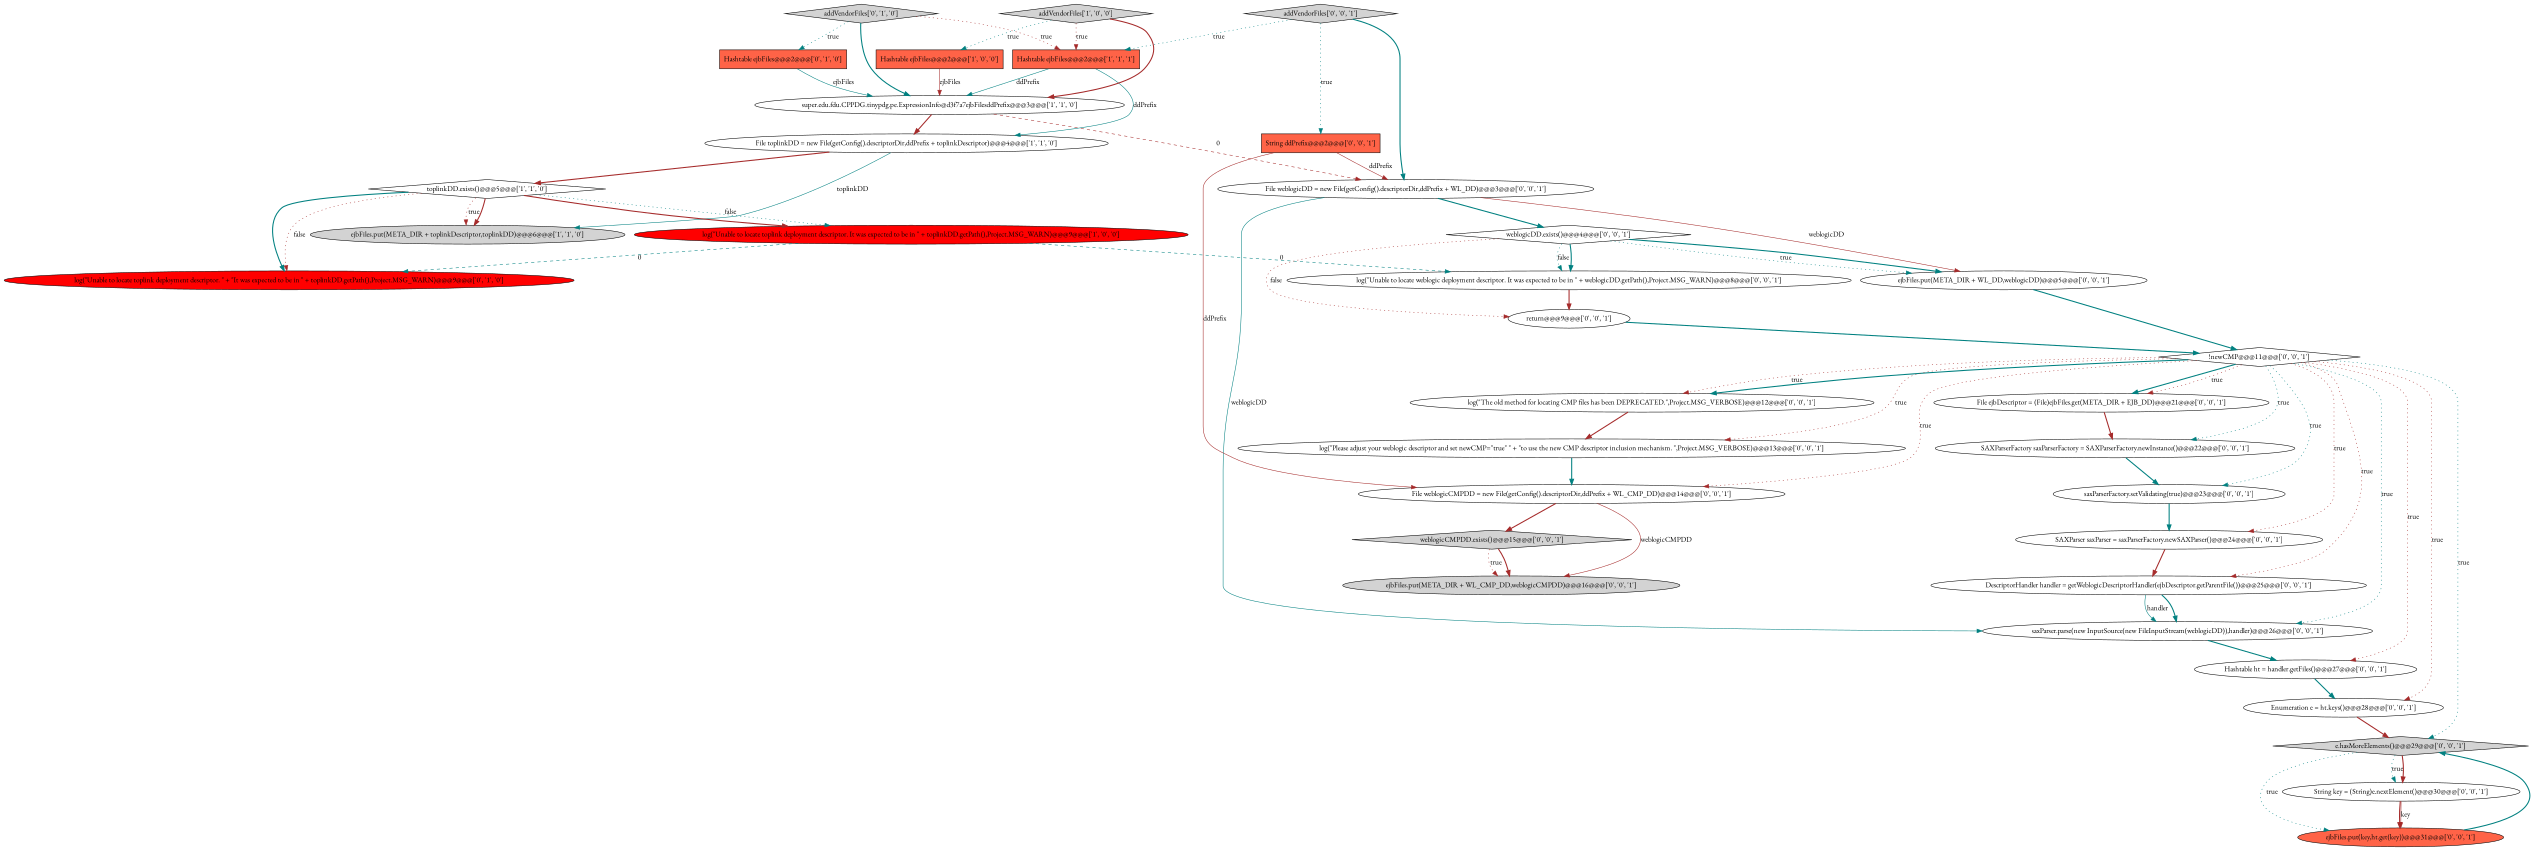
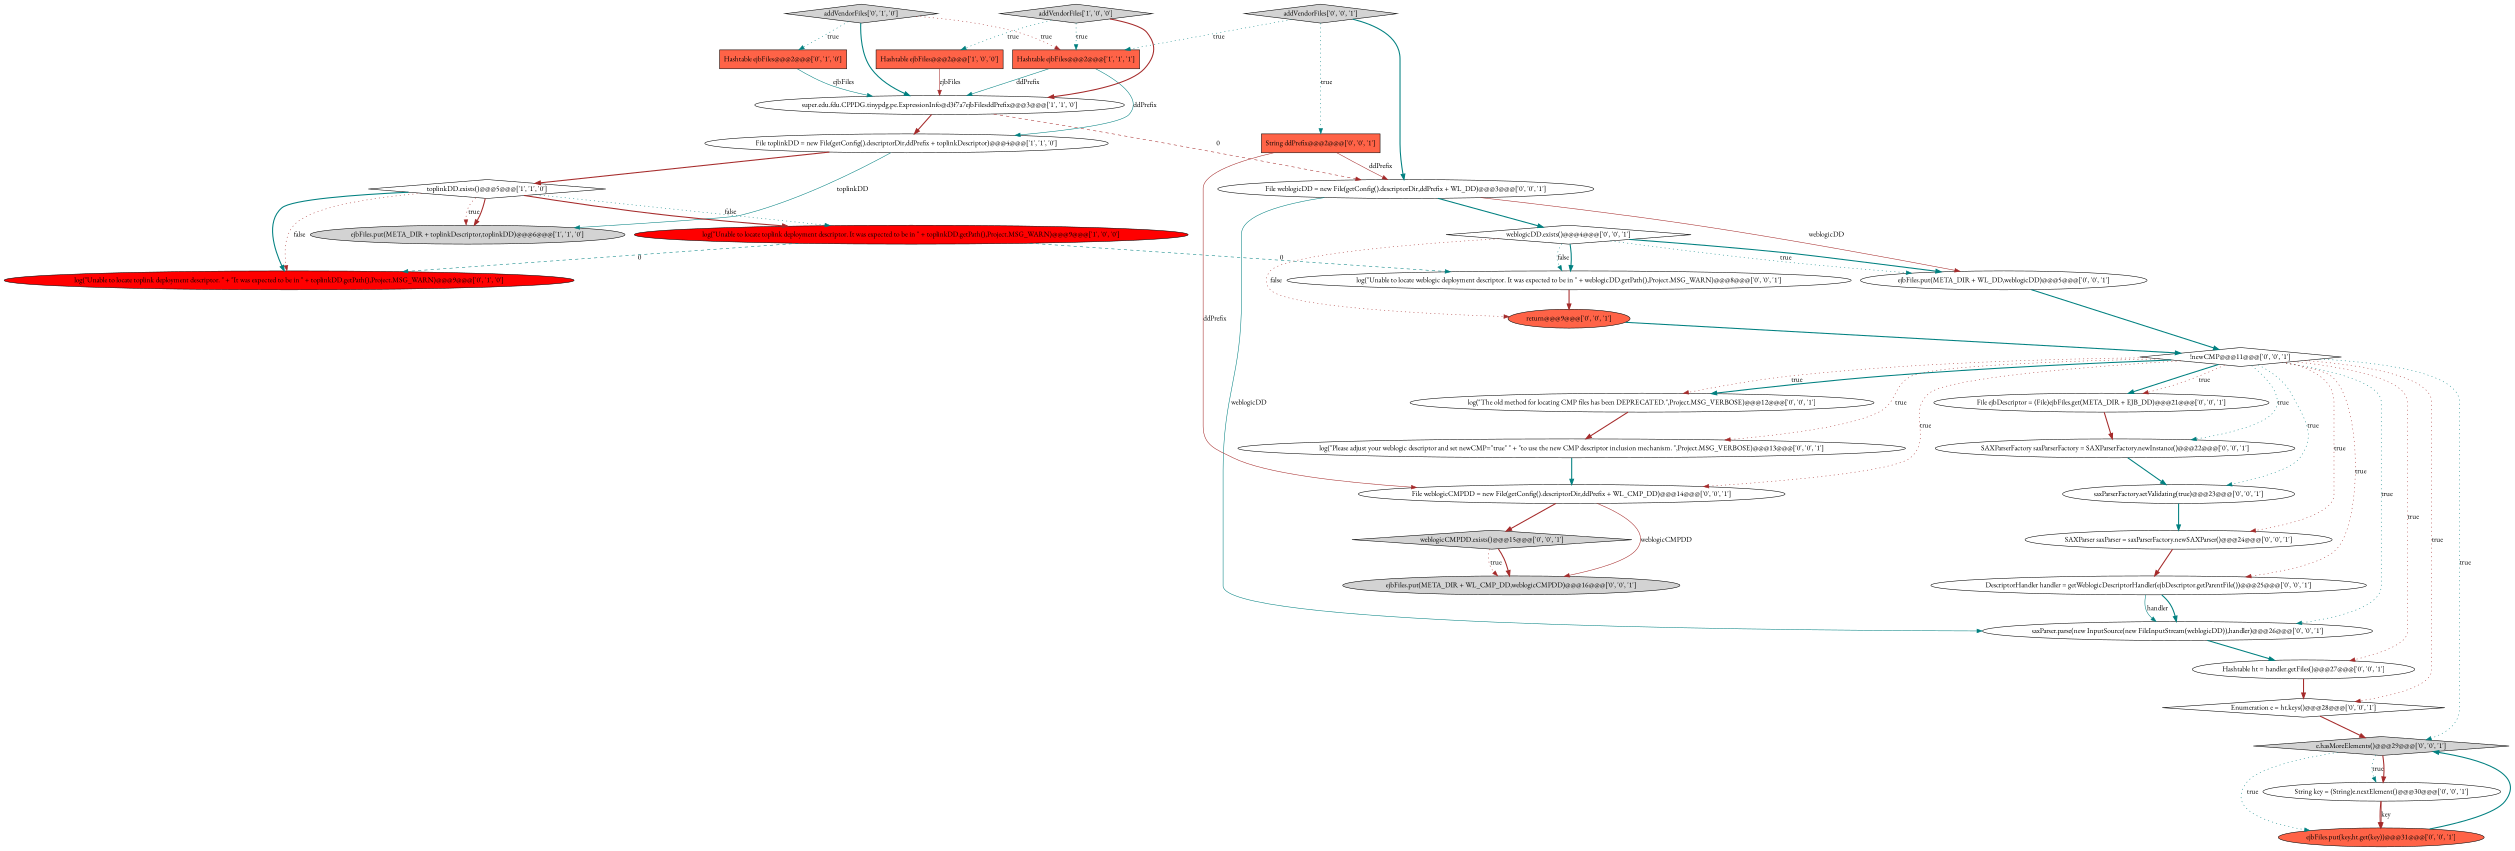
(1076, 34) -> (1076, 34)
(1569, 319) -> (1569, 319)
(2323, 687) -> (2304, 686)
(2343, 708) -> (2304, 708)
